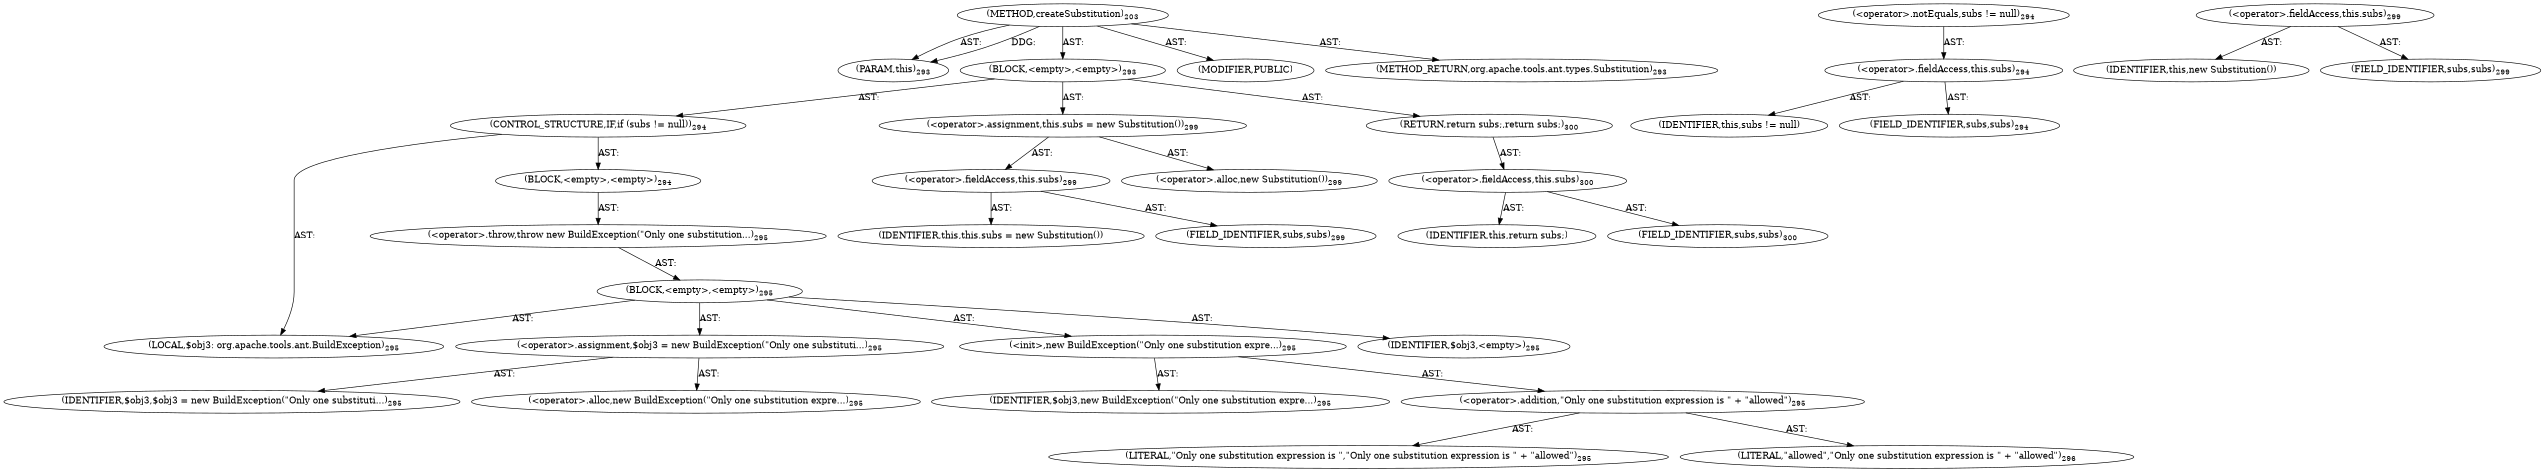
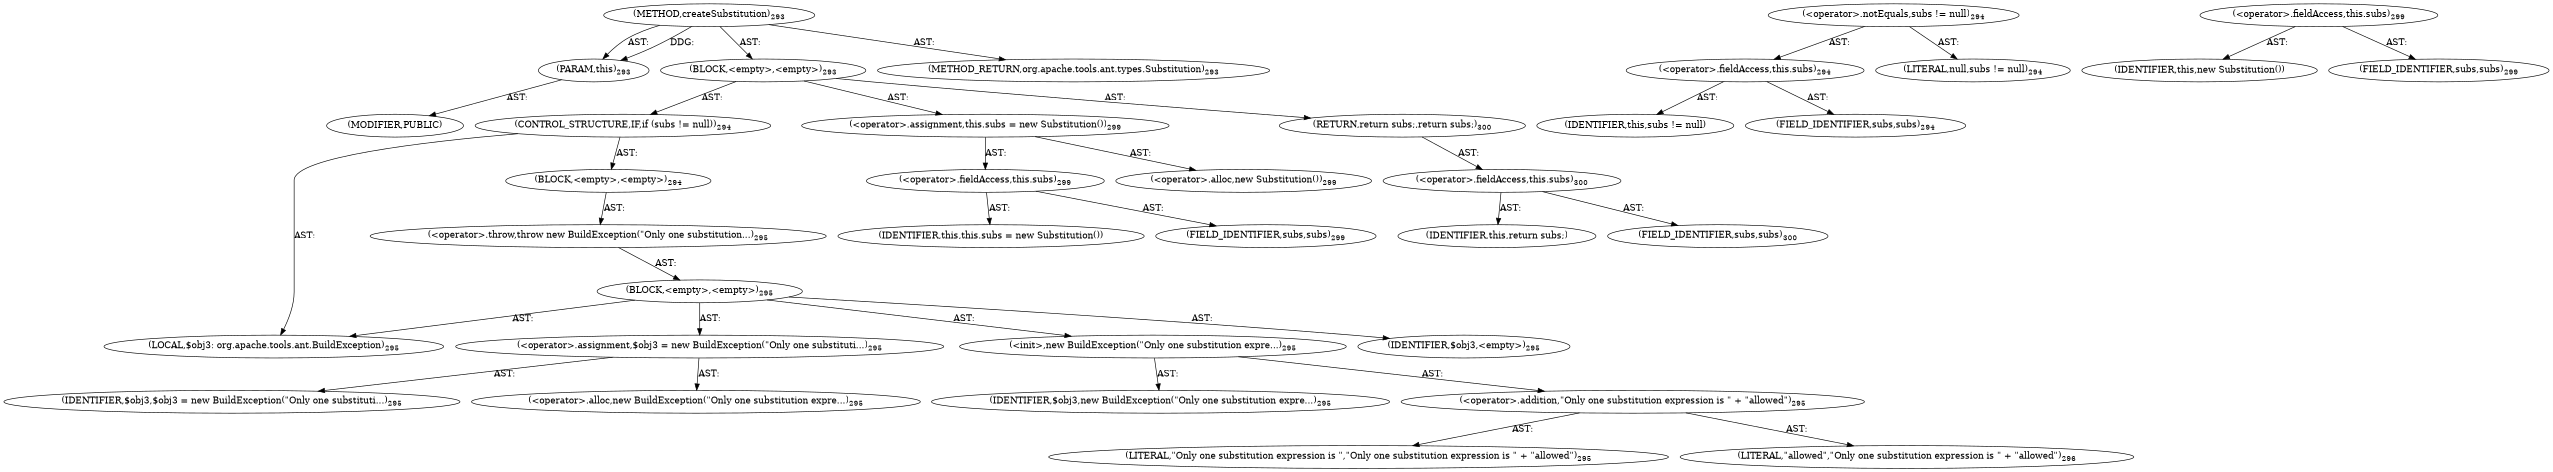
(1132, 14) -> (778, 14)
(1152, 42) -> (499, 97)
none -> (1973, 70)
